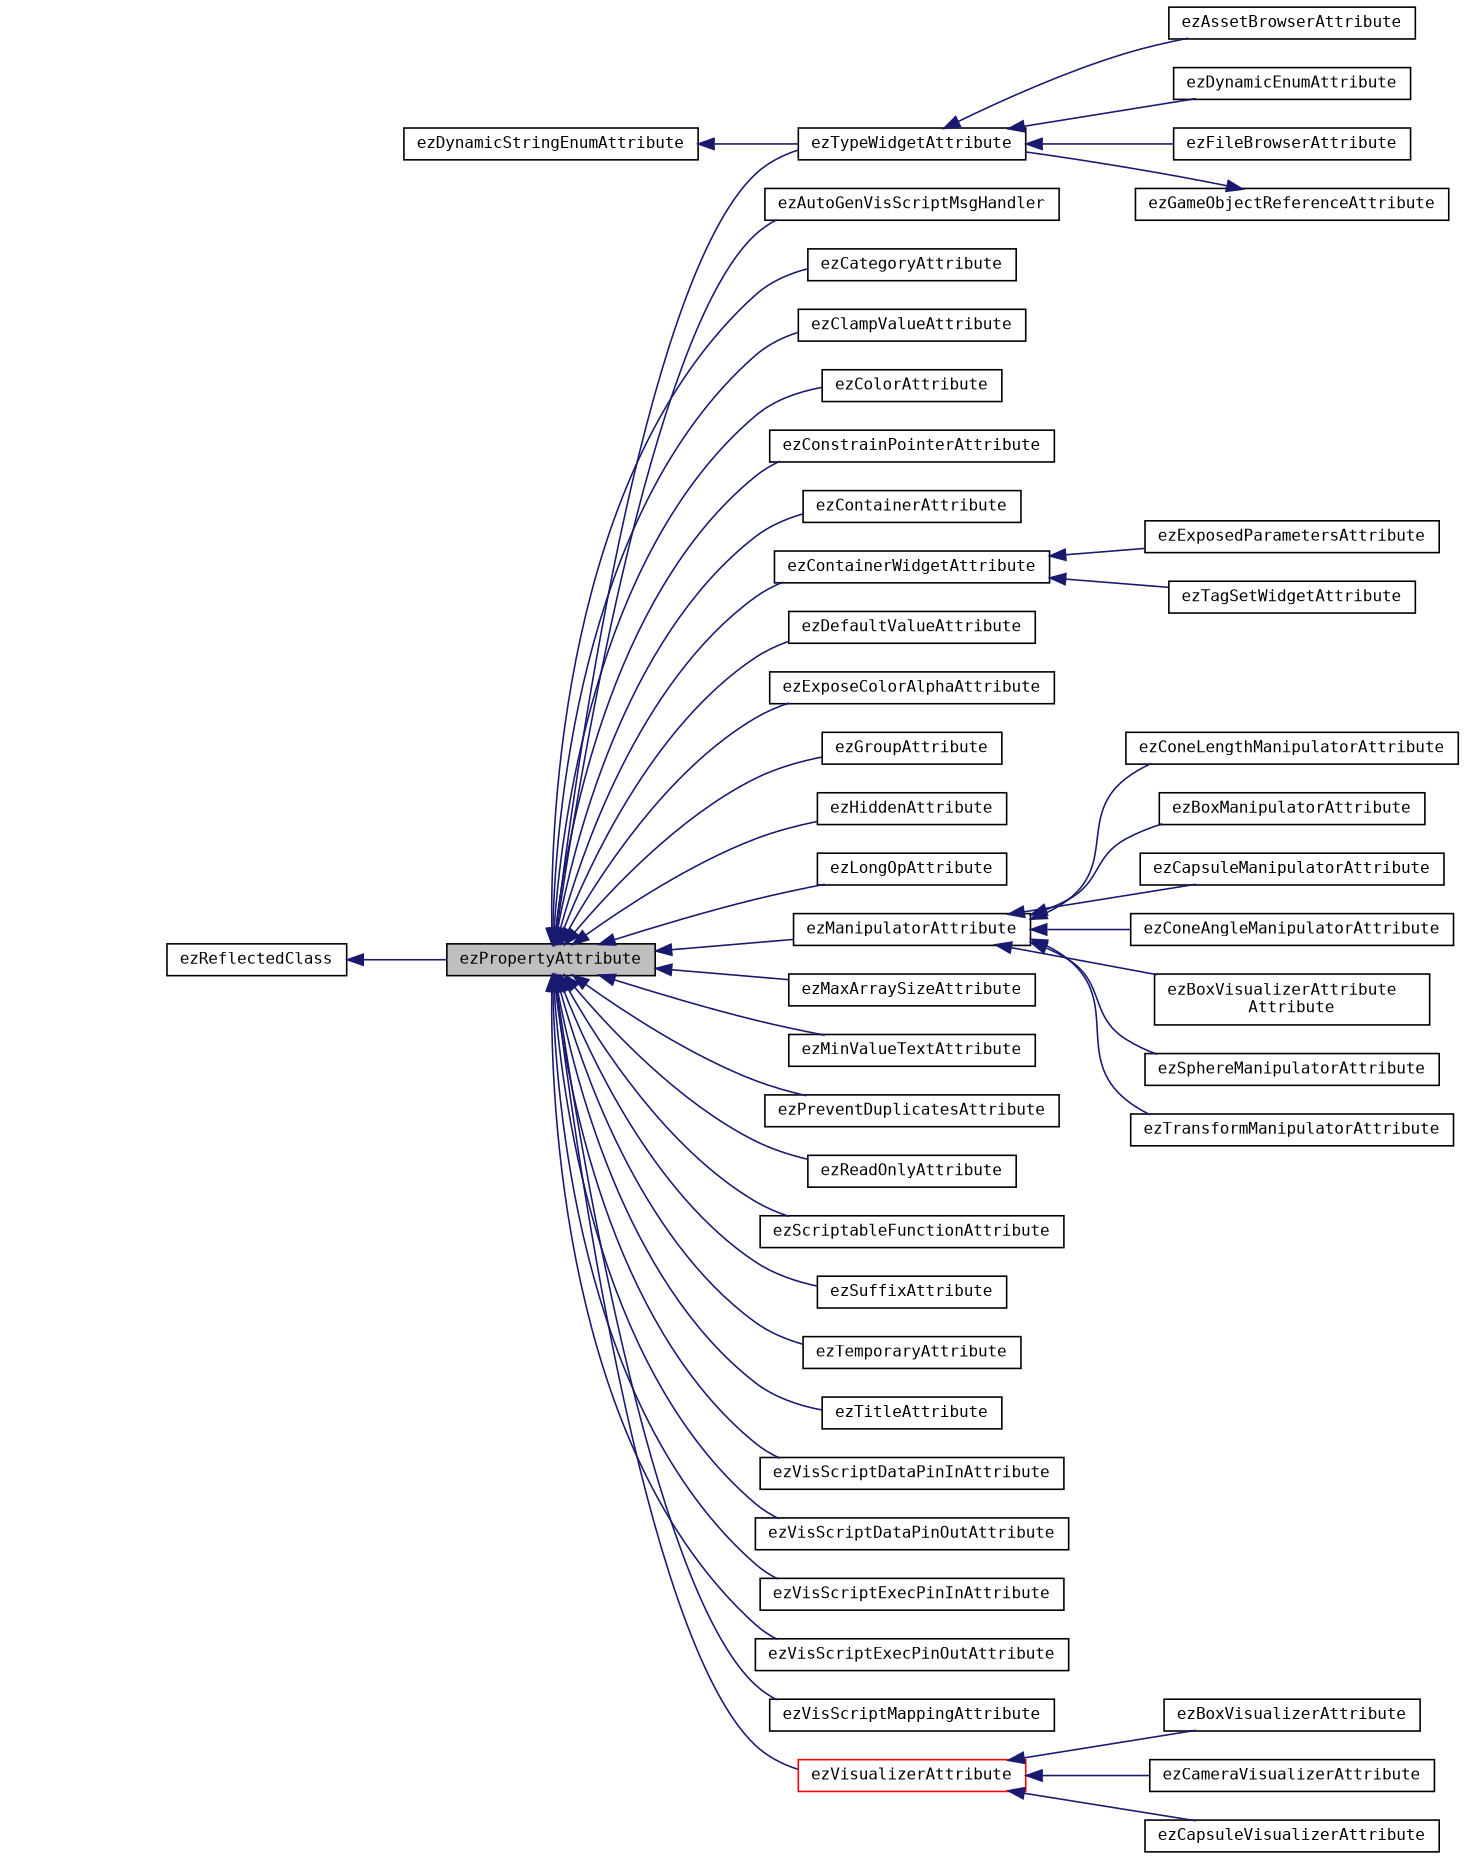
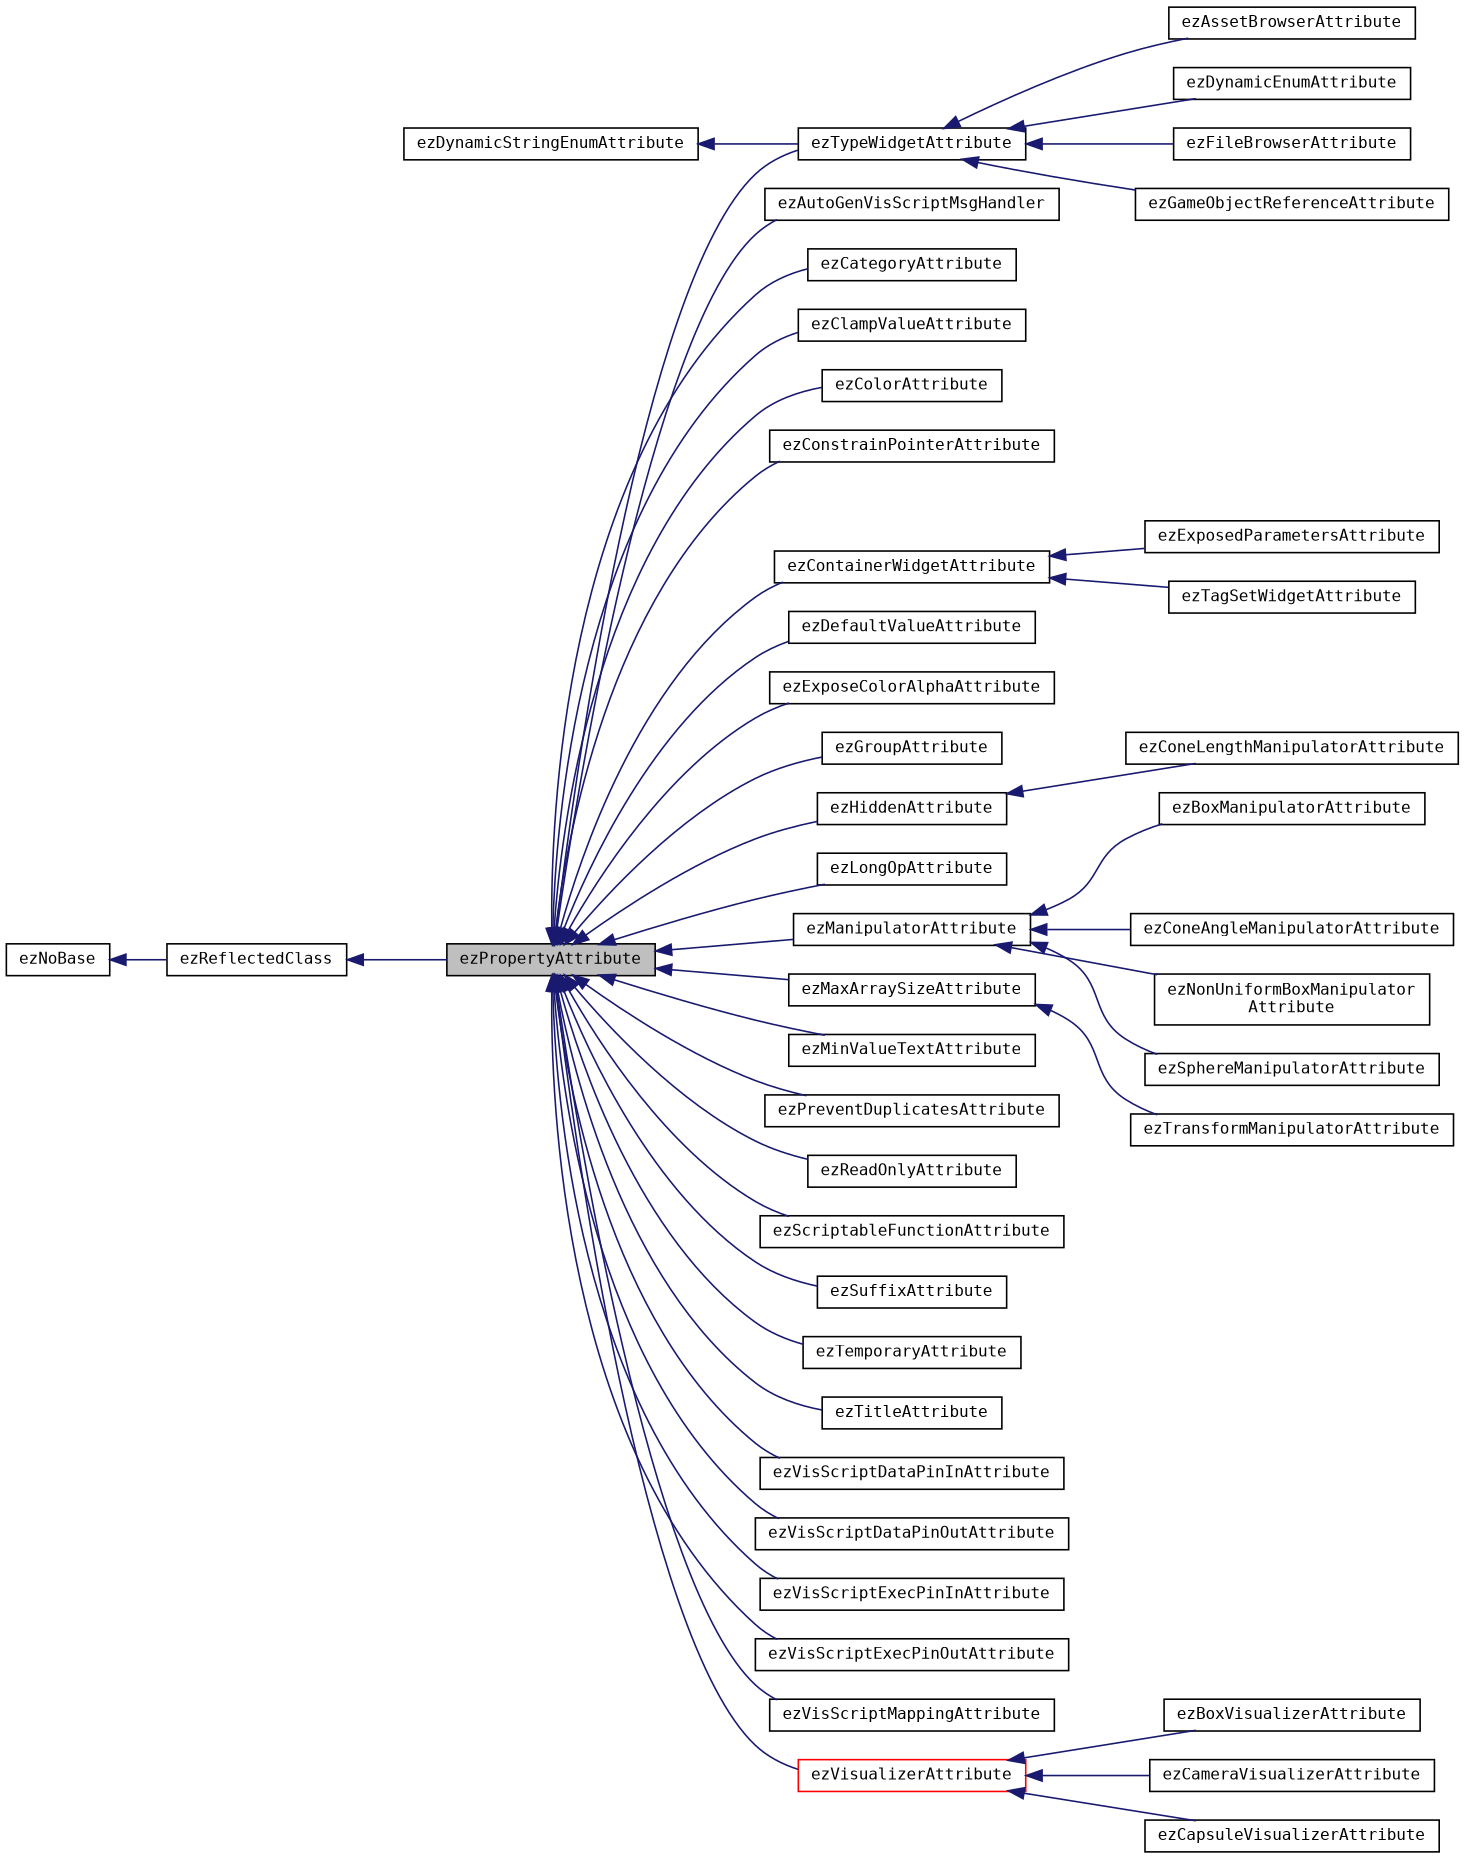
(1127, 167) -> (1056, 177)
(912, 507) -> none
(1097, 837) -> (1109, 777)
(1292, 869) -> none
none -> (58, 960)
(1292, 999) -> (1292, 999)
(1097, 1031) -> (1100, 1067)
